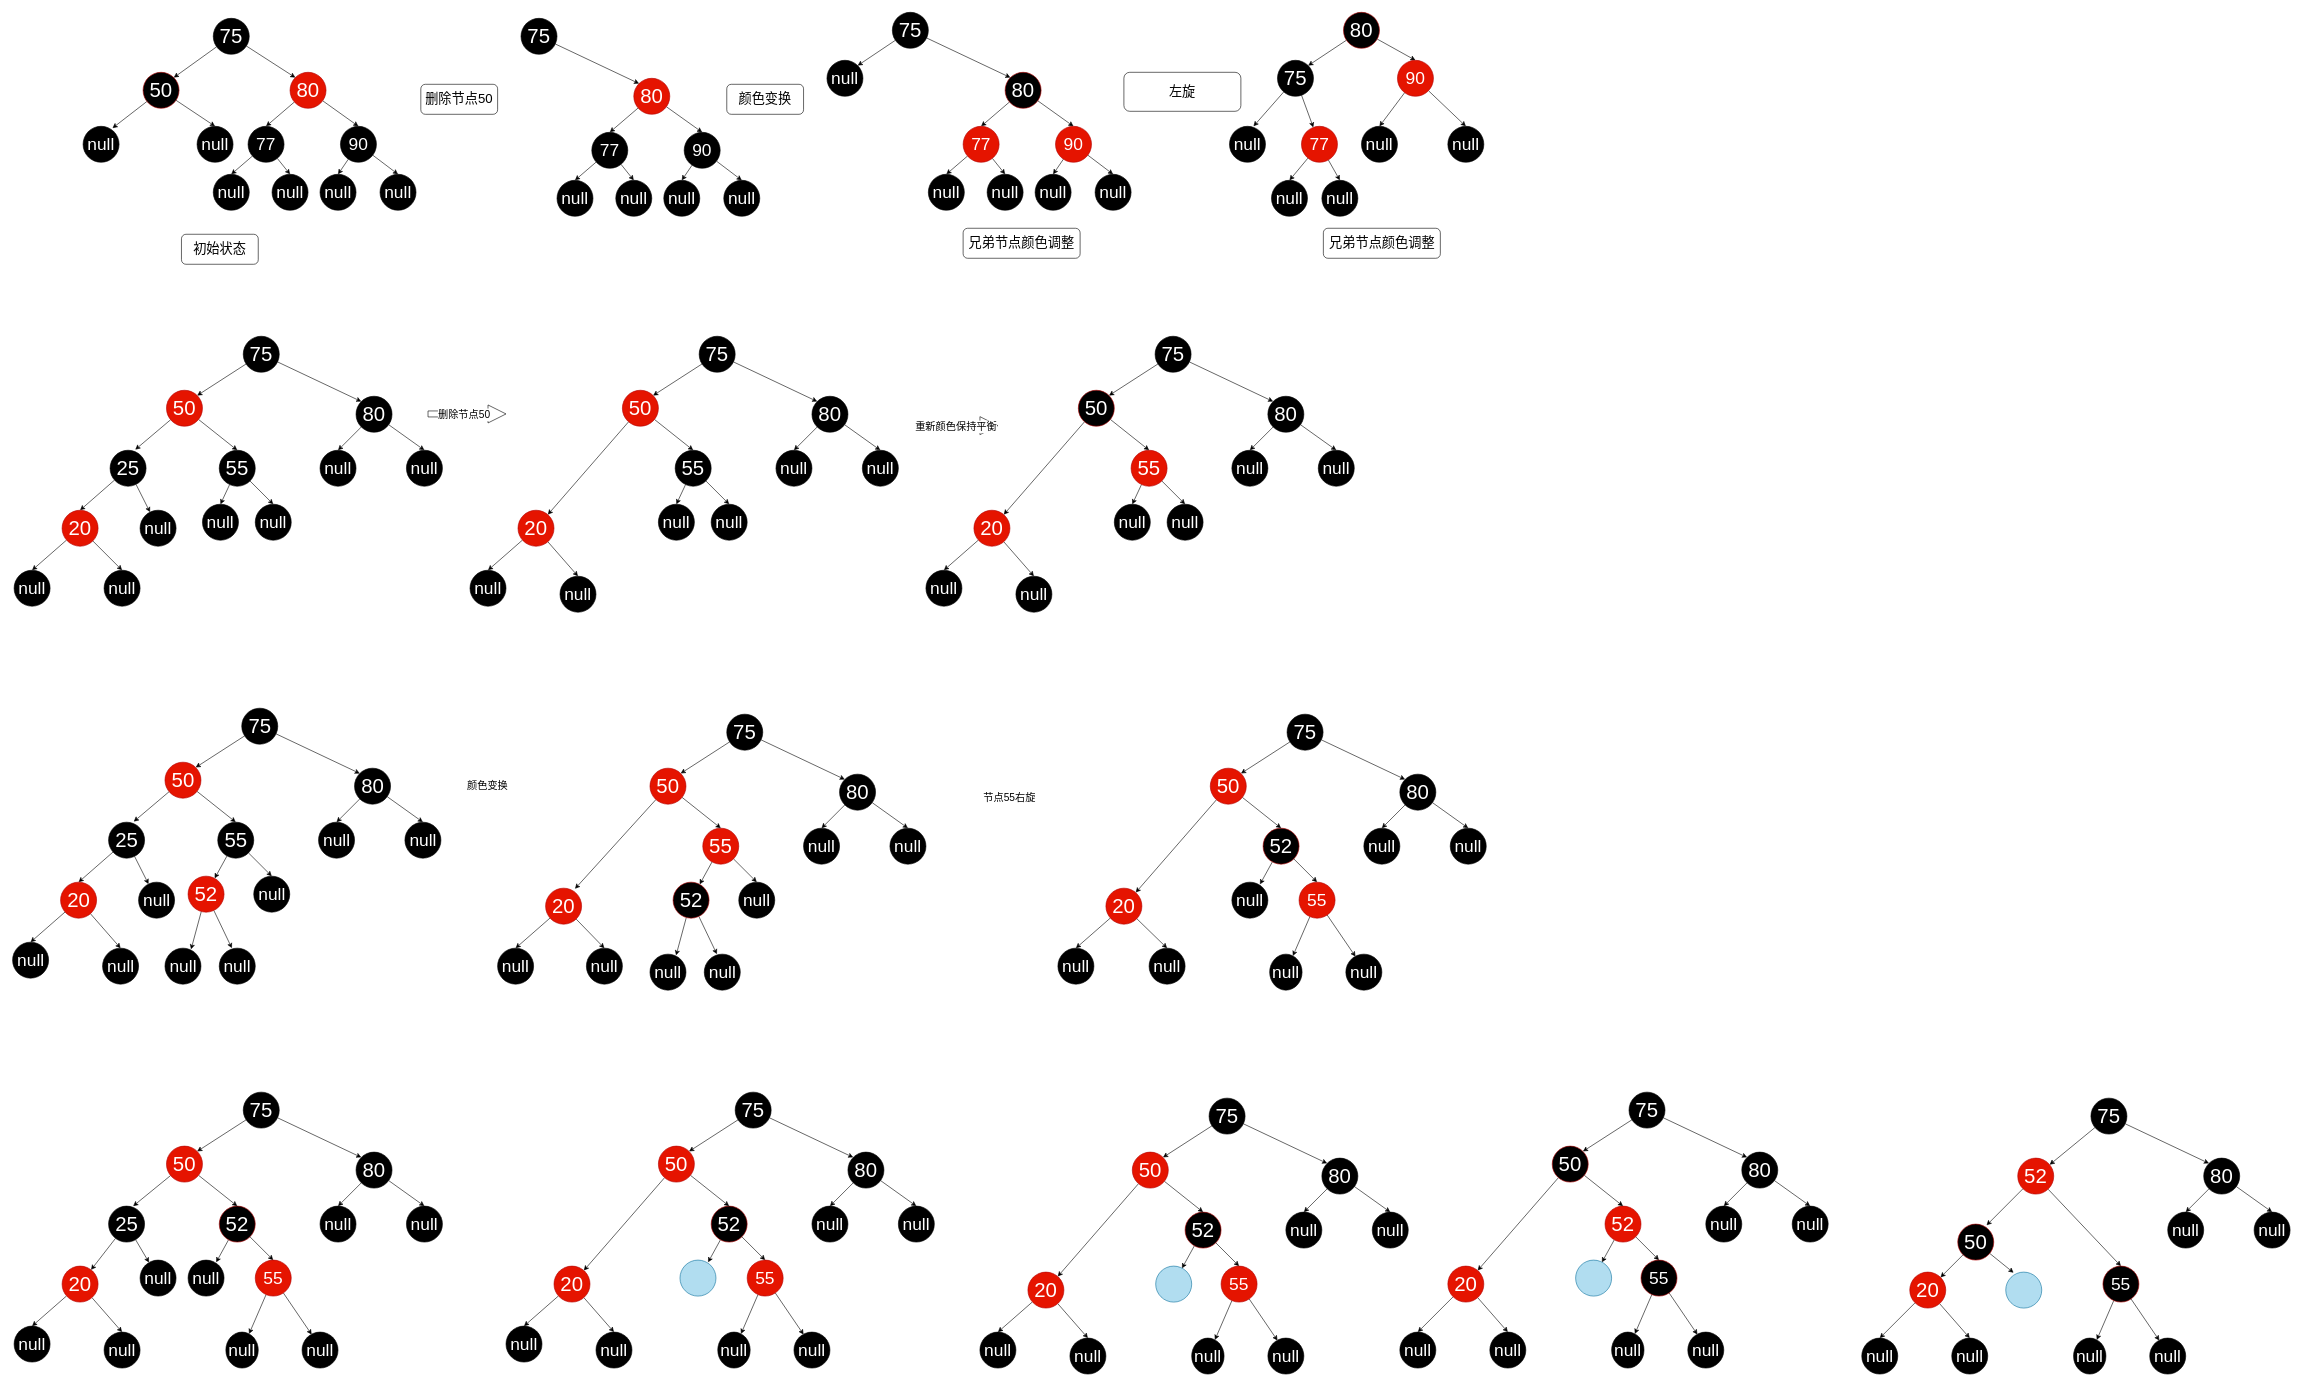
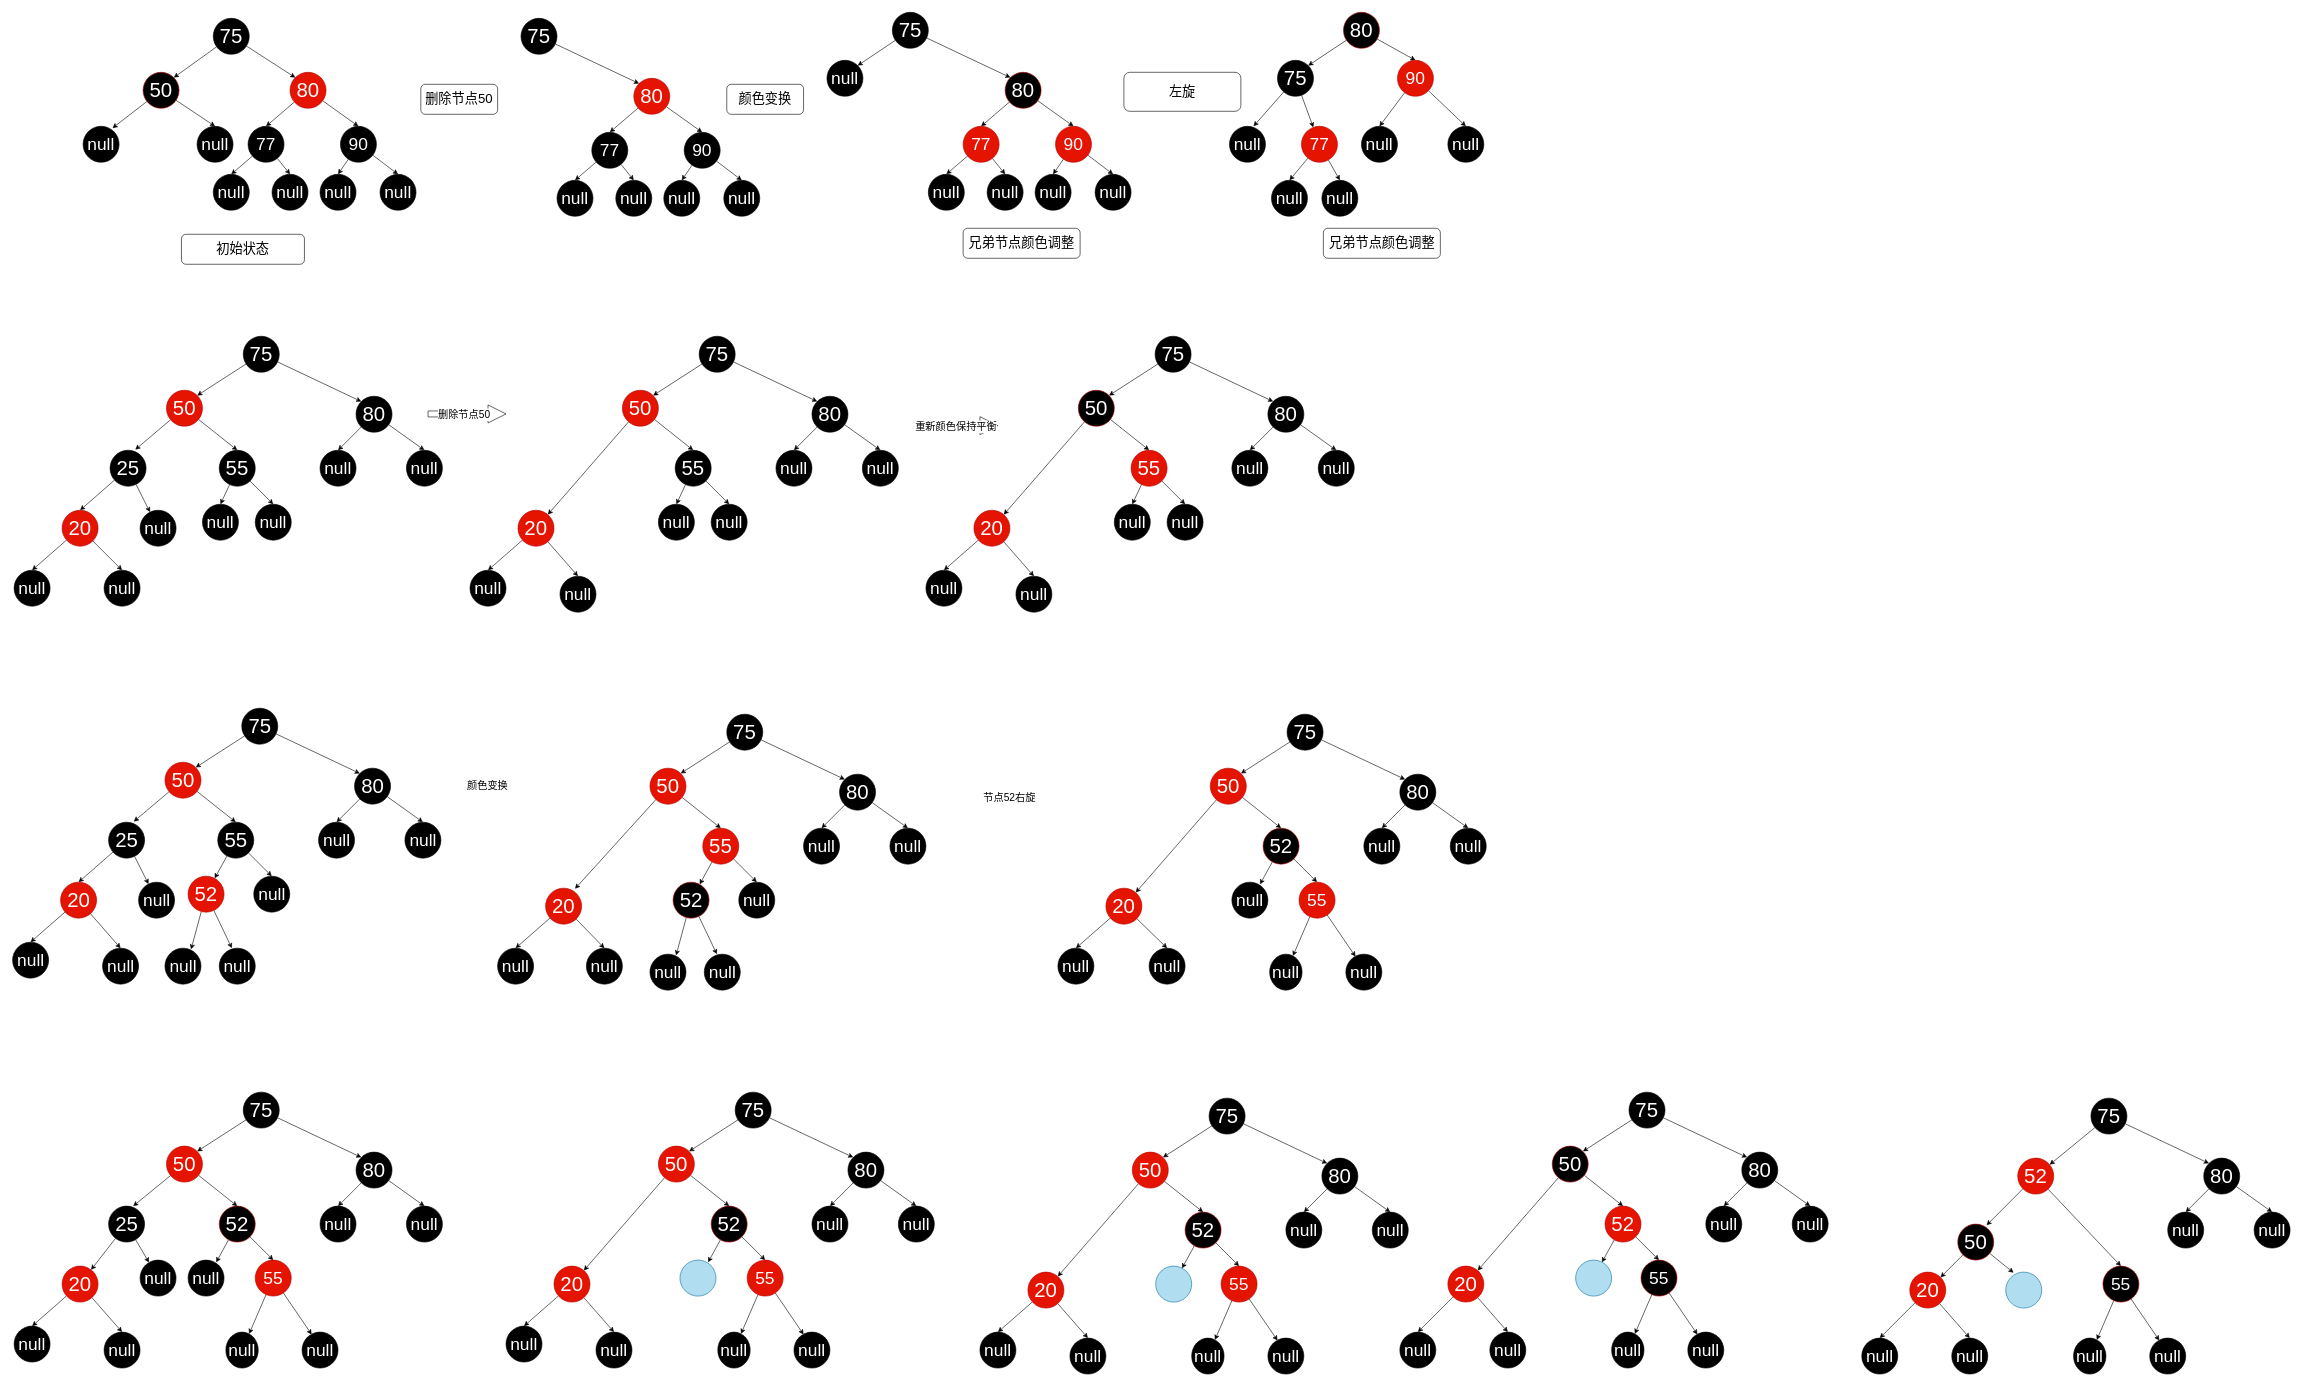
(220, 249) -> (243, 249)
(1010, 798) -> (1010, 798)
